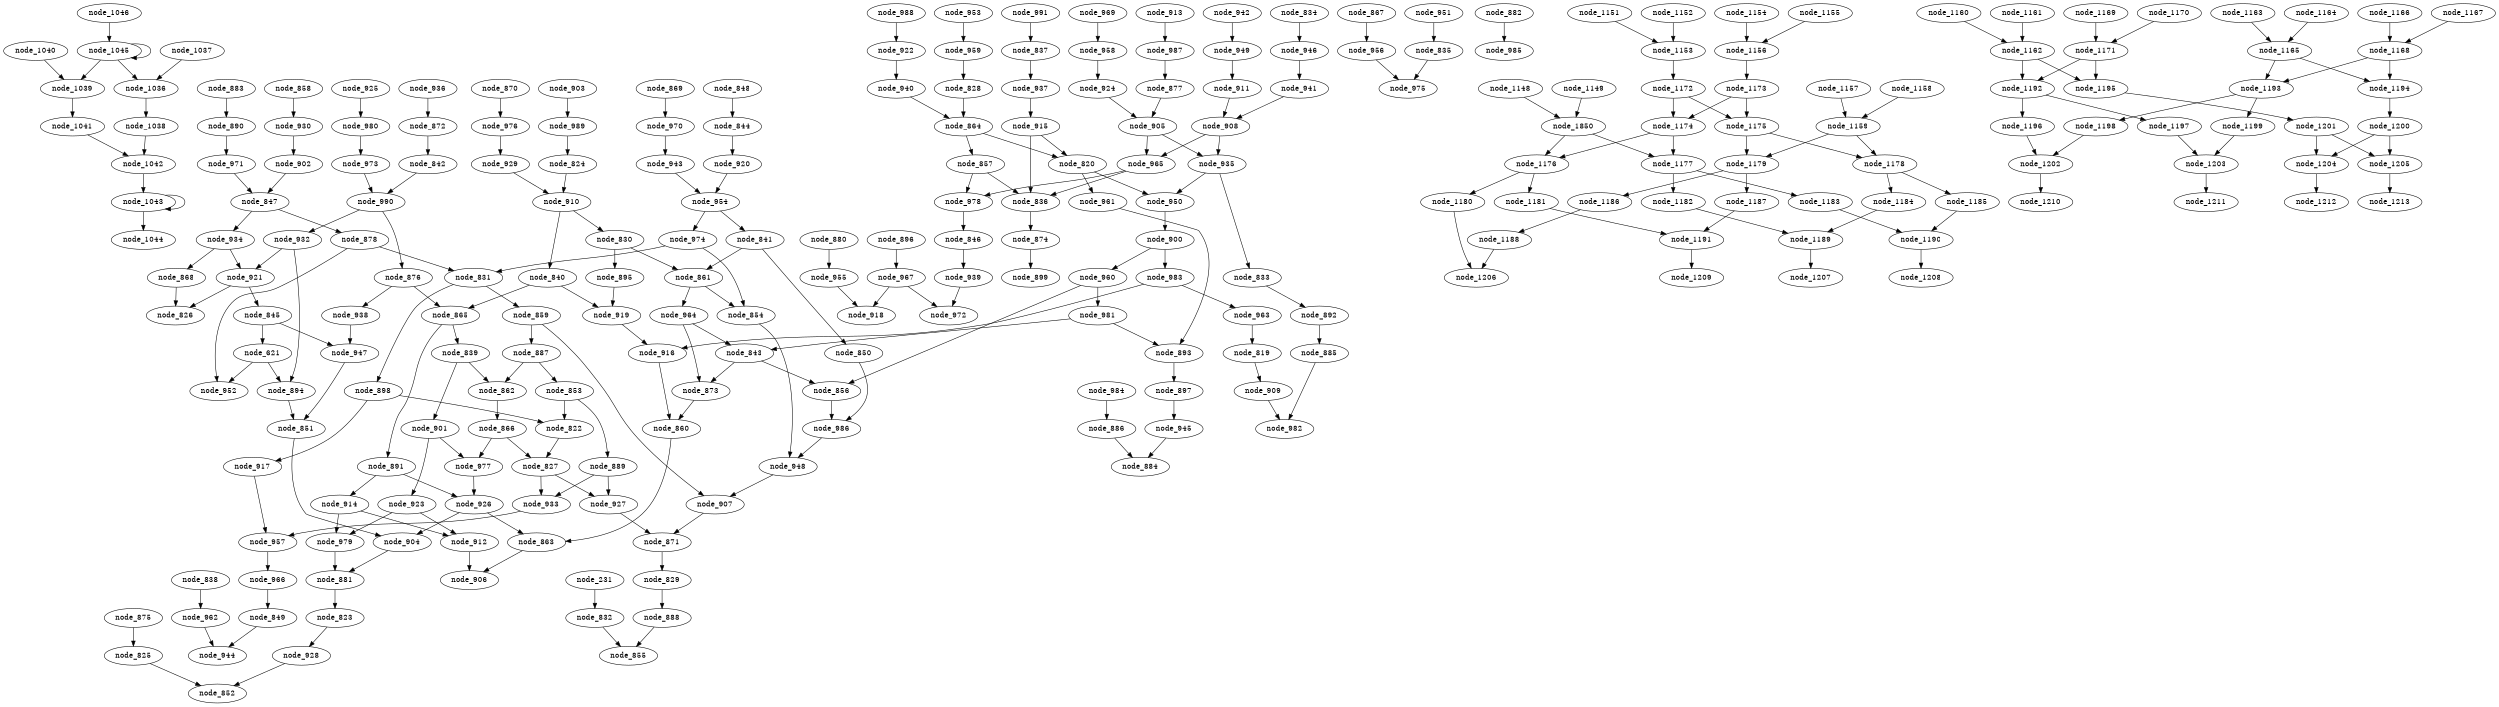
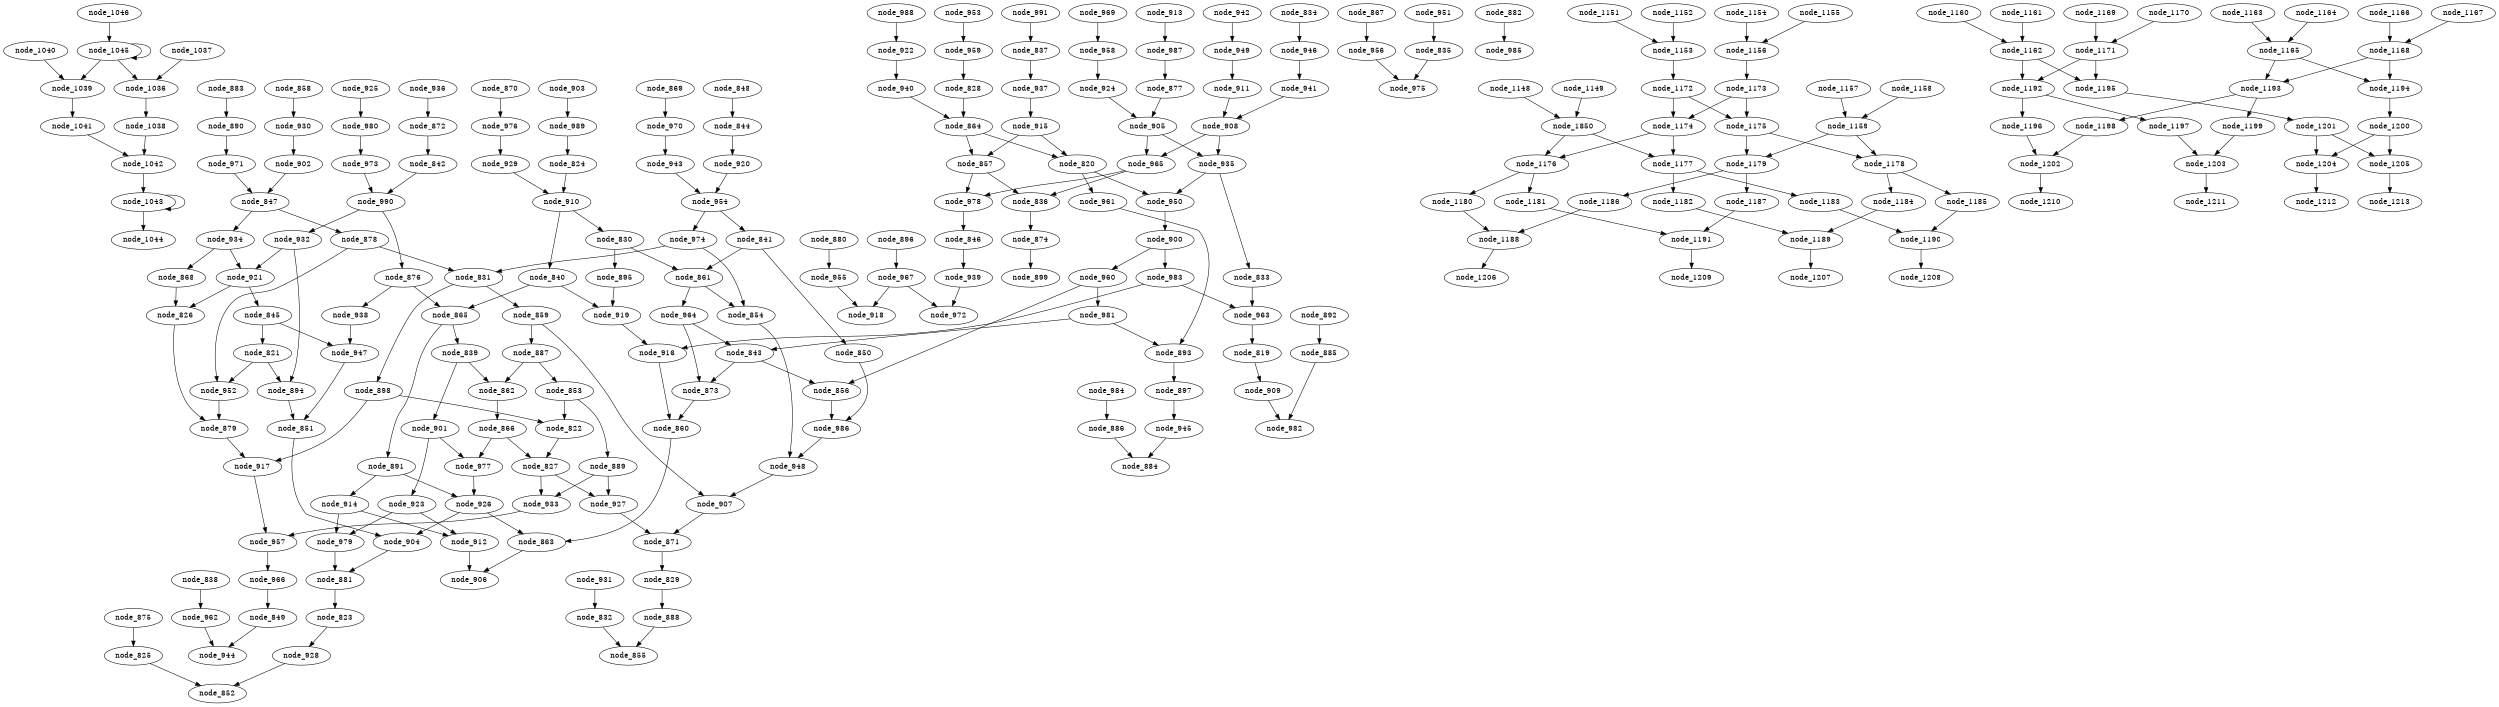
(1031, 162) -> (1005, 144)
(1459, 238) -> (1474, 219)
(1283, 295) -> (1252, 294)
(263, 353) -> (263, 353)
none -> (219, 429)
(595, 580) -> (595, 580)
